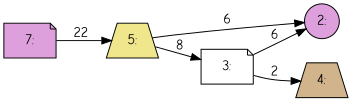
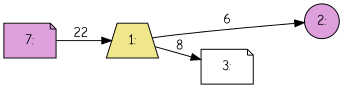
(132, 41) -> (132, 41)
(275, 44) -> none
(322, 80) -> none
